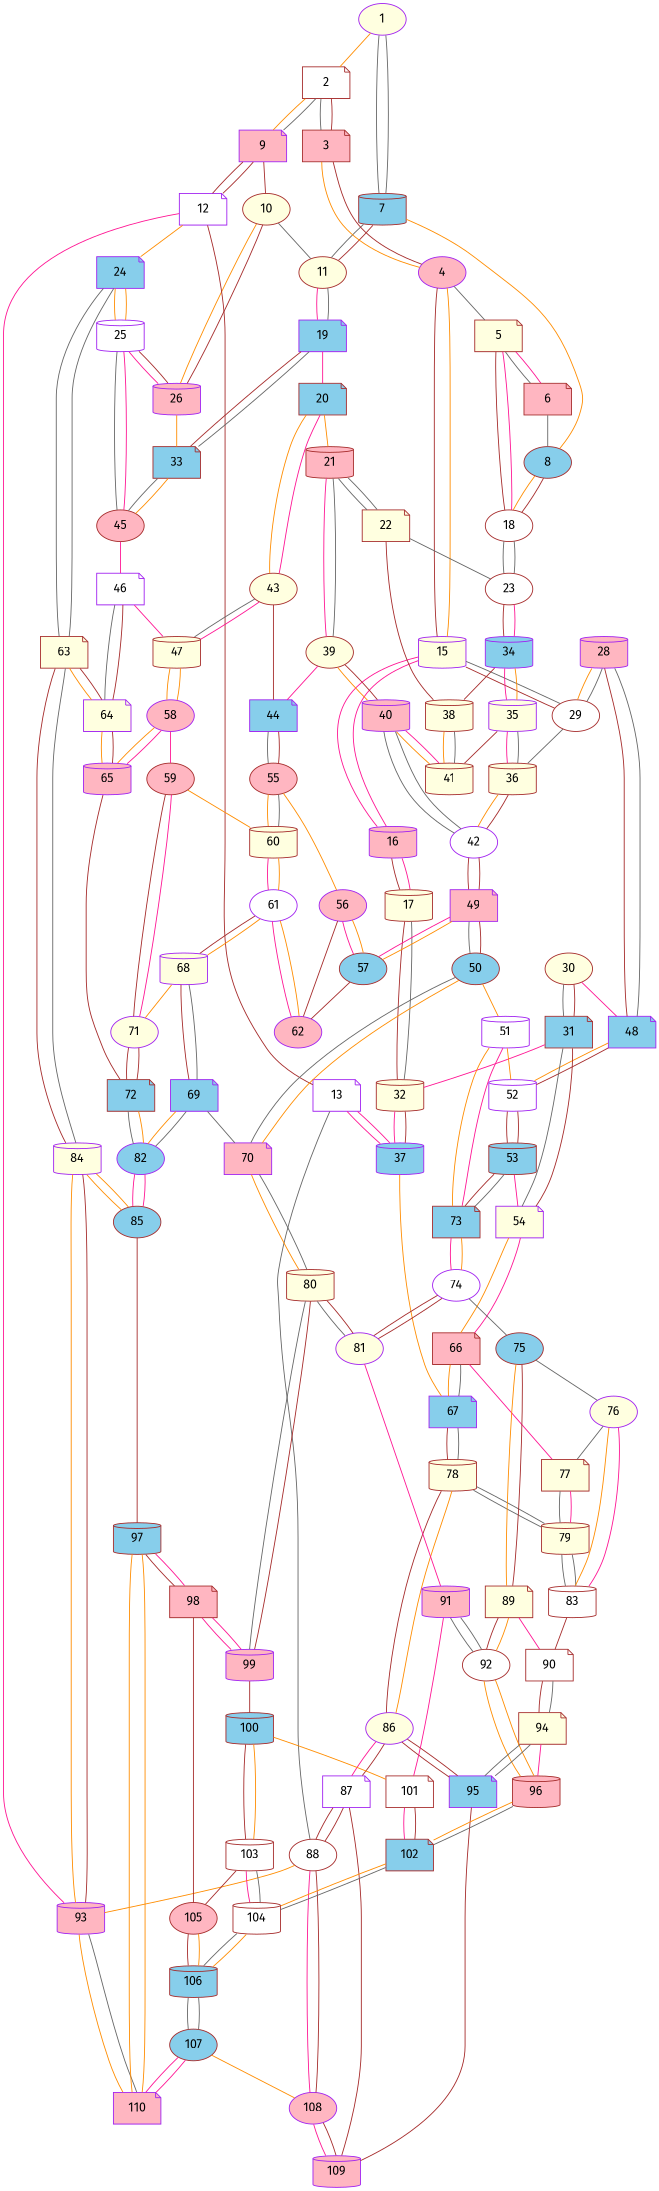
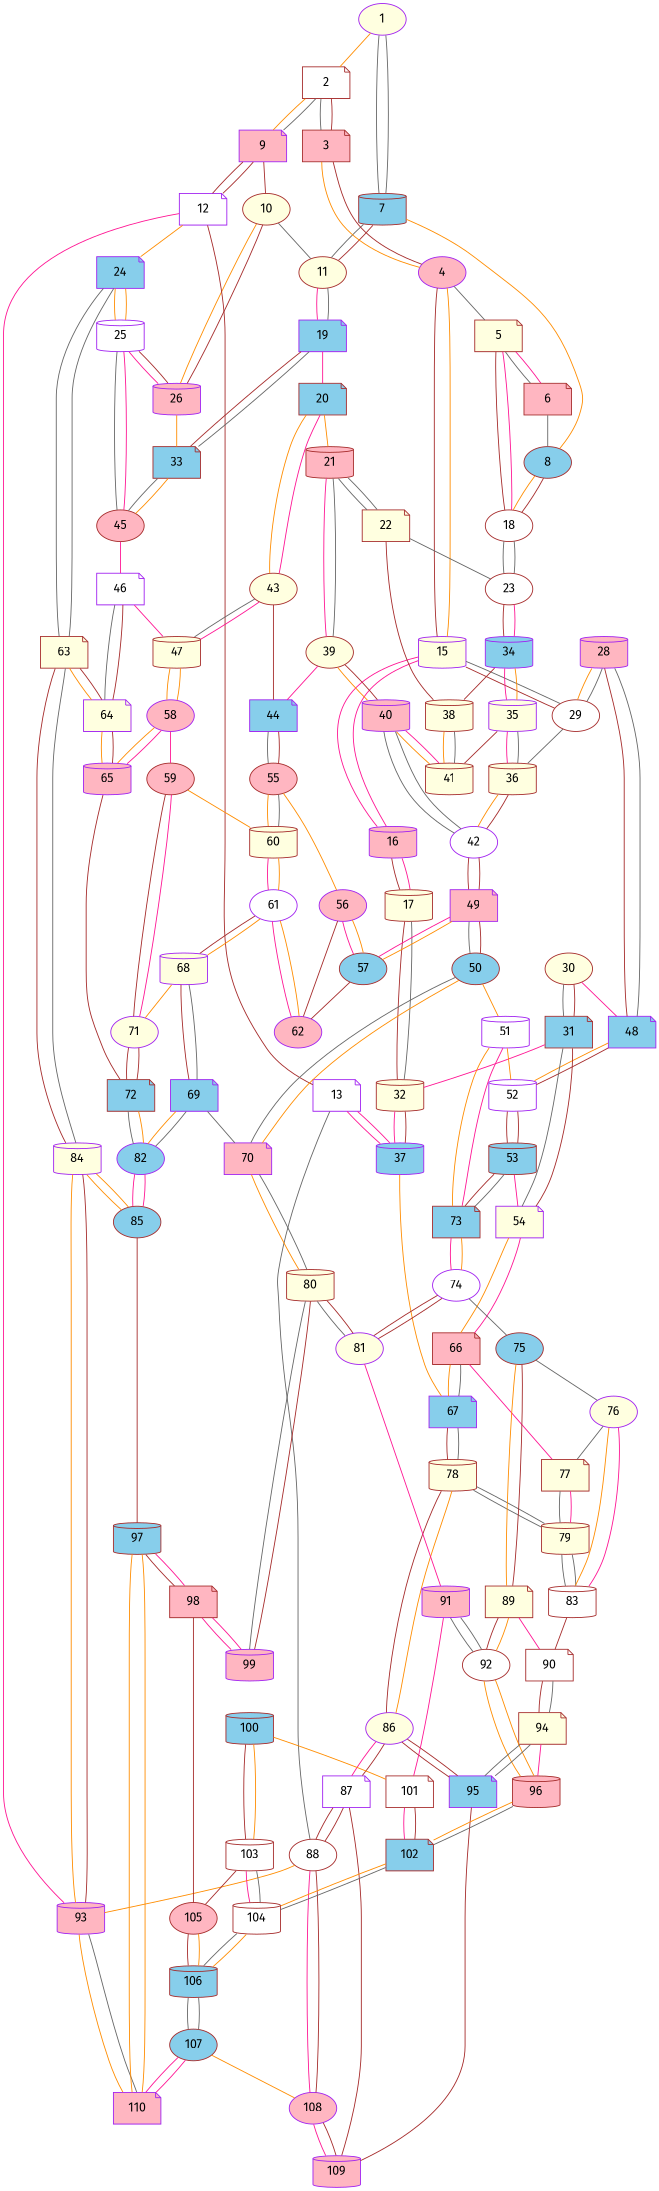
(250, 1697) -> none
